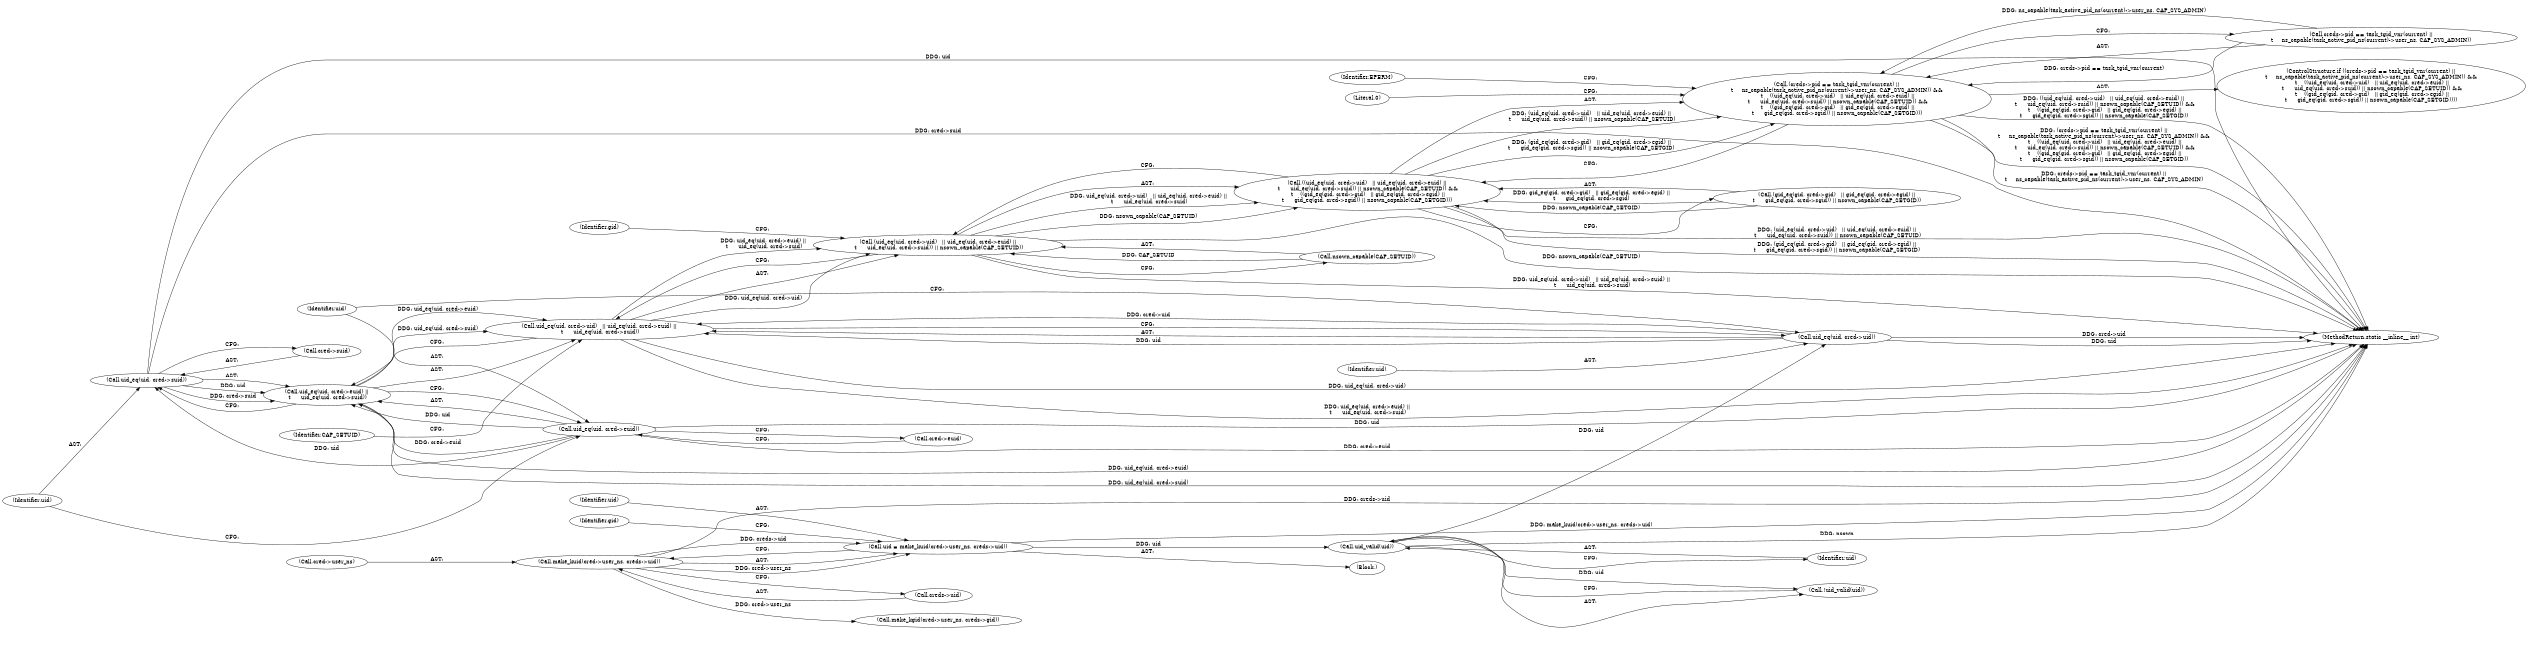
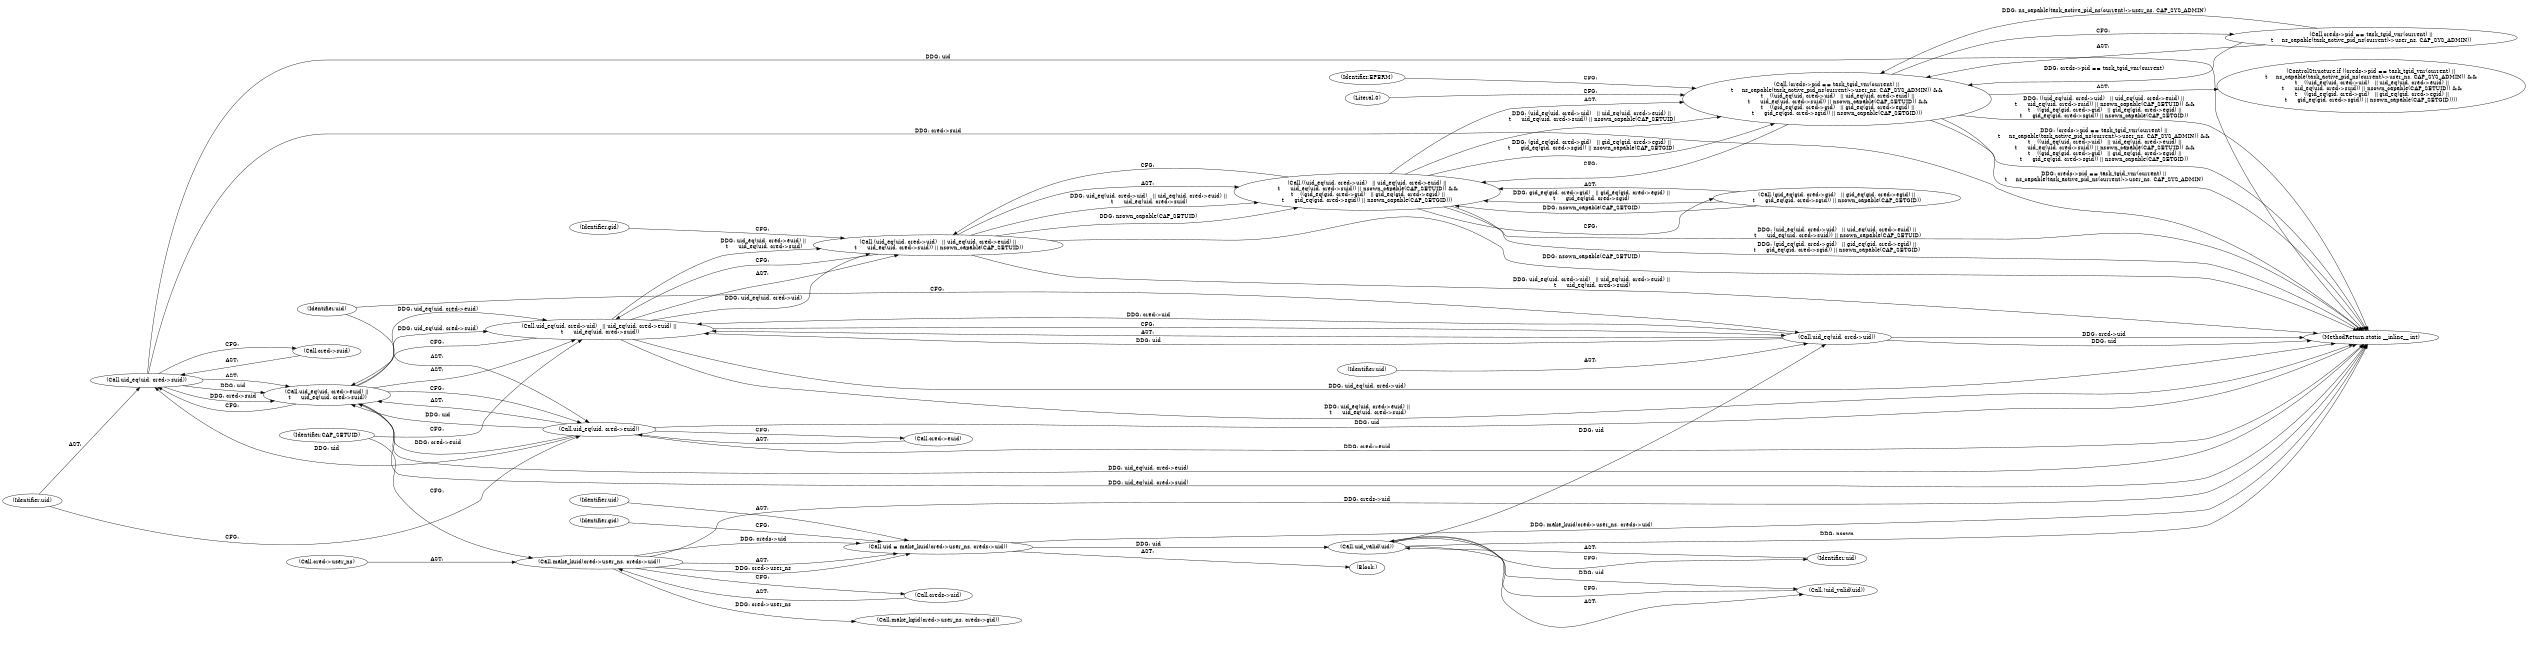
(1367, 257) -> none
(763, 439) -> (763, 439)
(764, 554) -> (426, 521)
